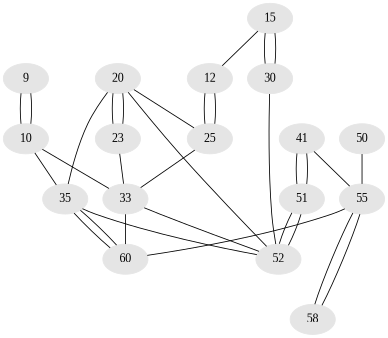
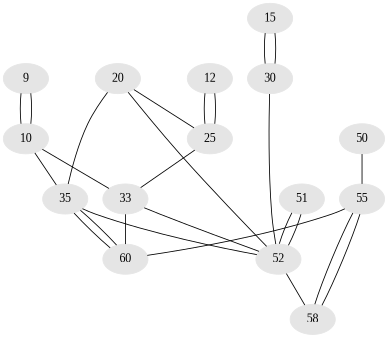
(240, 48) -> none
(118, 139) -> none
(302, 139) -> none
none -> (296, 289)
